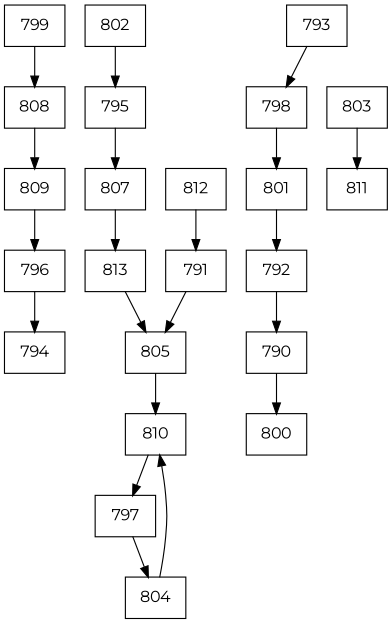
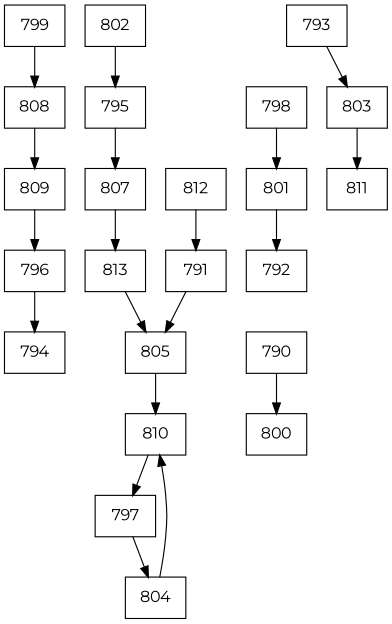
(299, 62) -> (334, 62)
(277, 306) -> none
